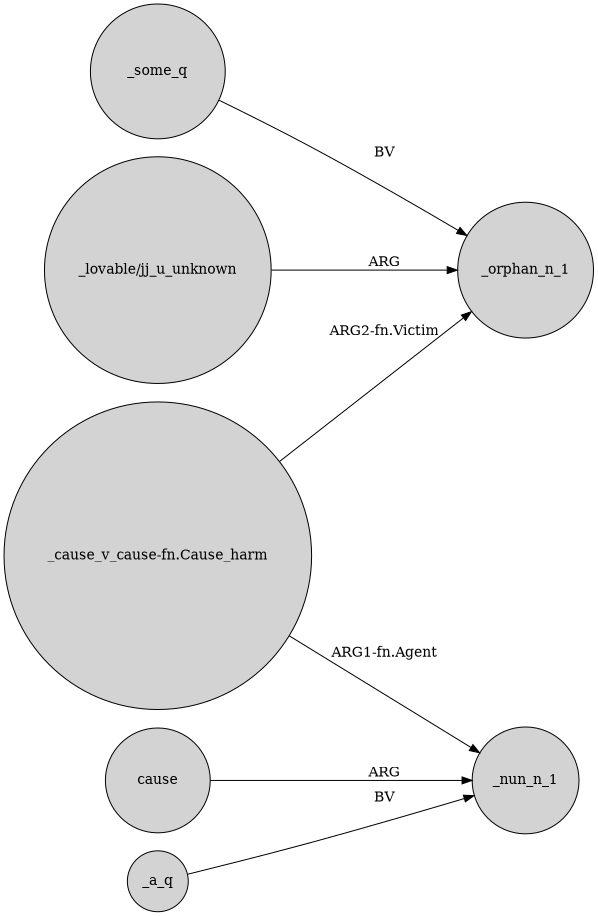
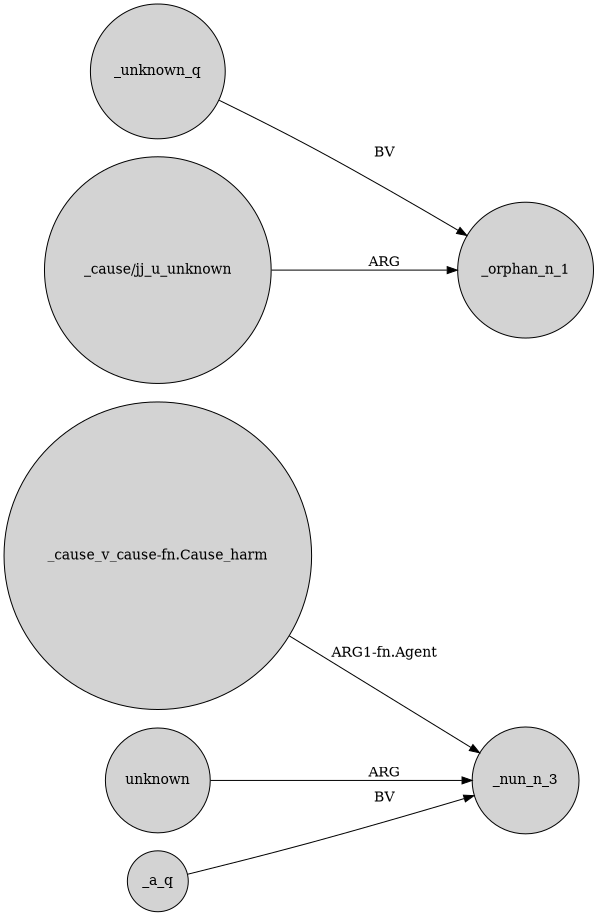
(158, 71) -> (158, 71)
(158, 270) -> (158, 270)
(371, 390) -> none
(158, 780) -> (158, 780)
(526, 780) -> (526, 780)
